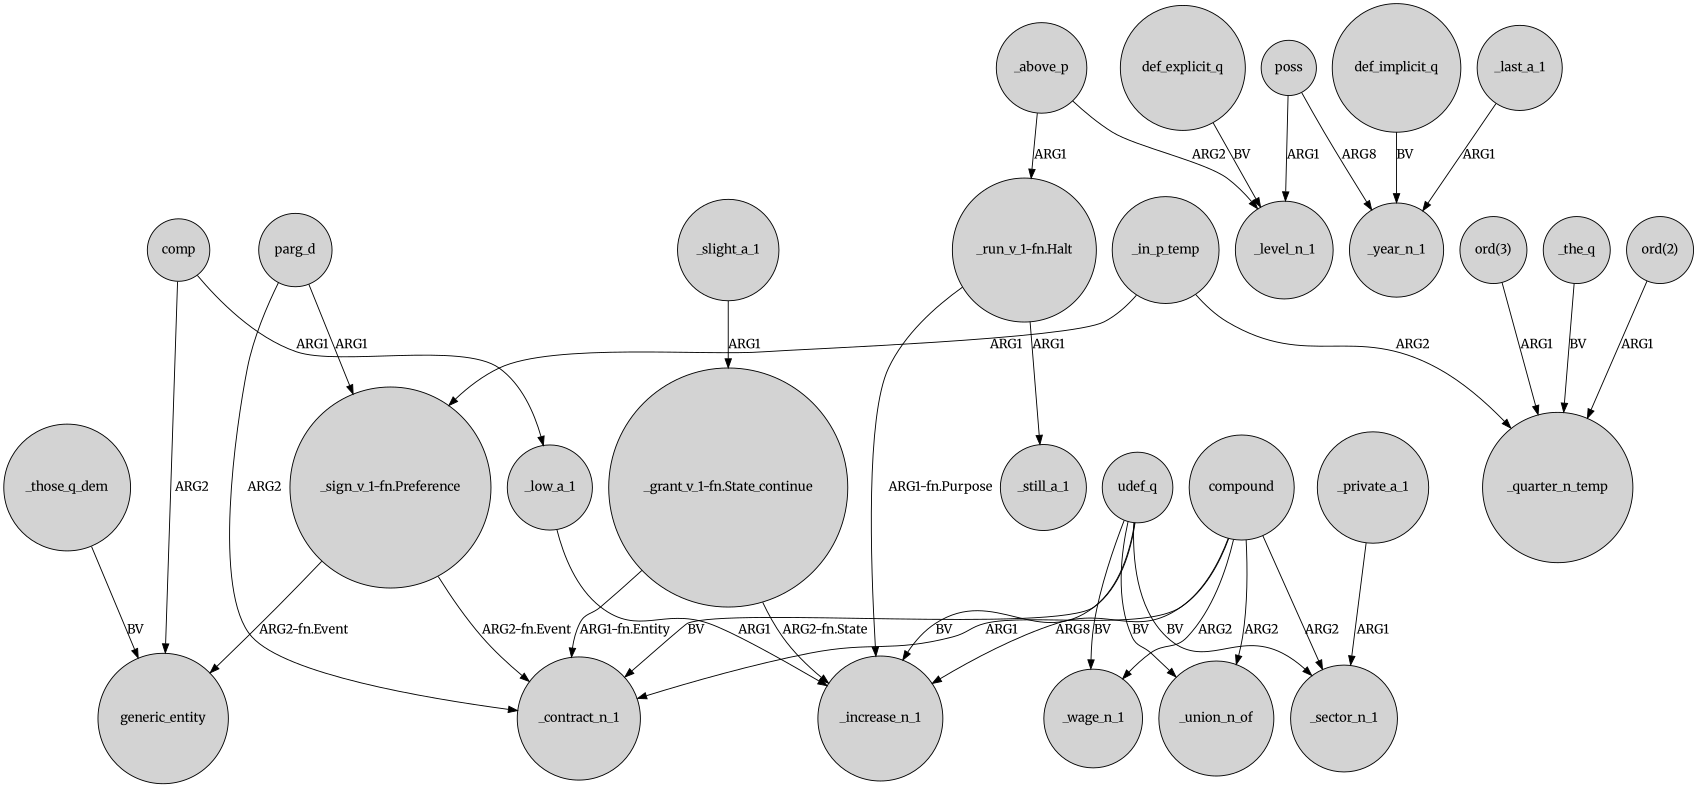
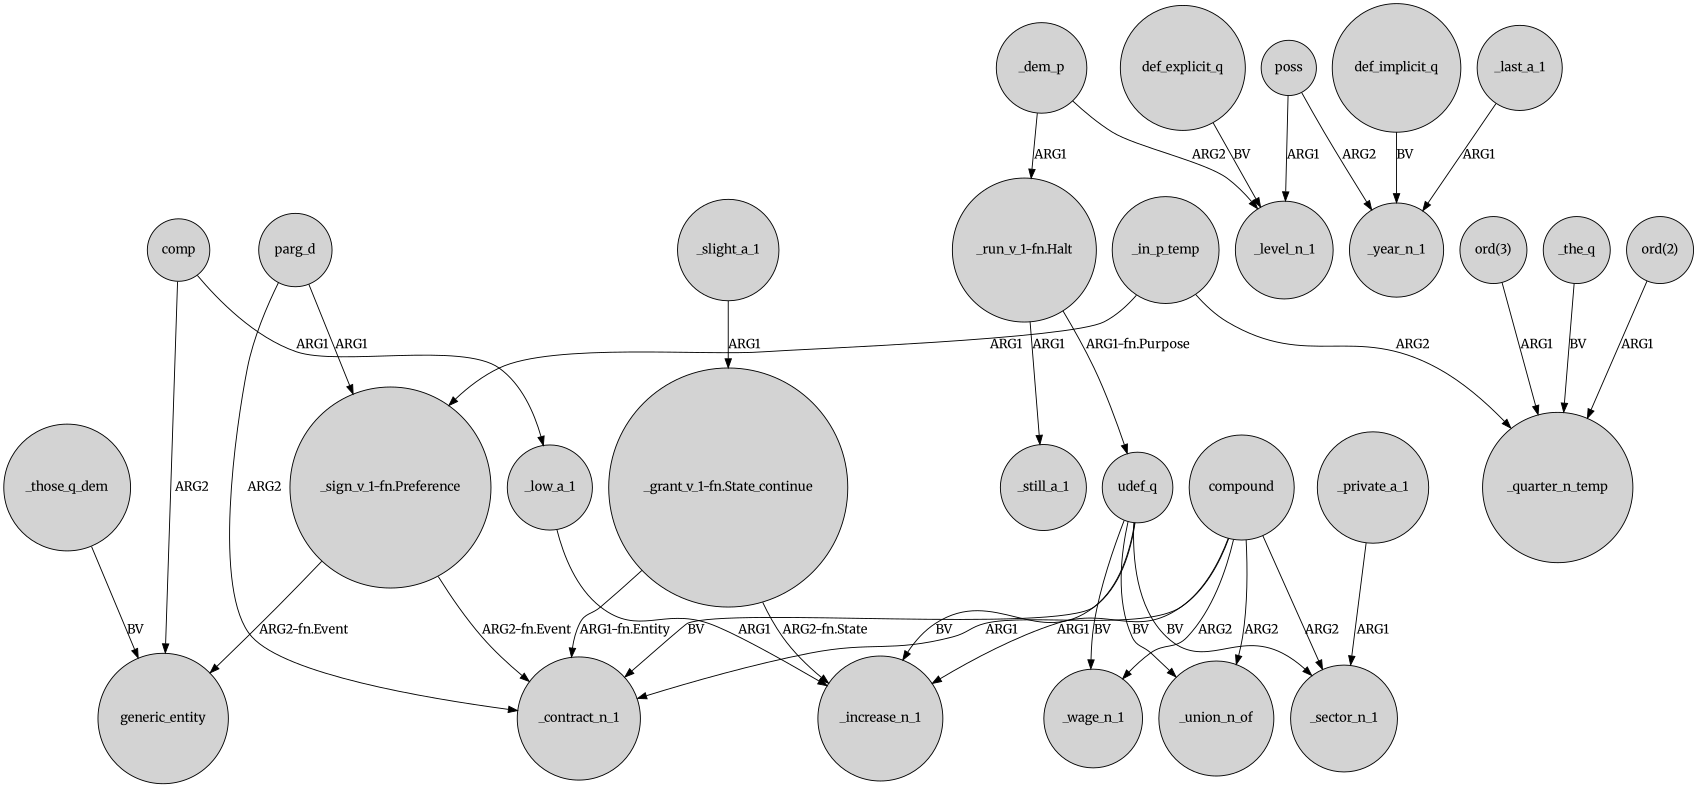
(1042, 68) -> (1042, 68)
(1359, 155) -> (1359, 155)
(873, 451) -> (1098, 376)
(1073, 630) -> (1073, 630)
